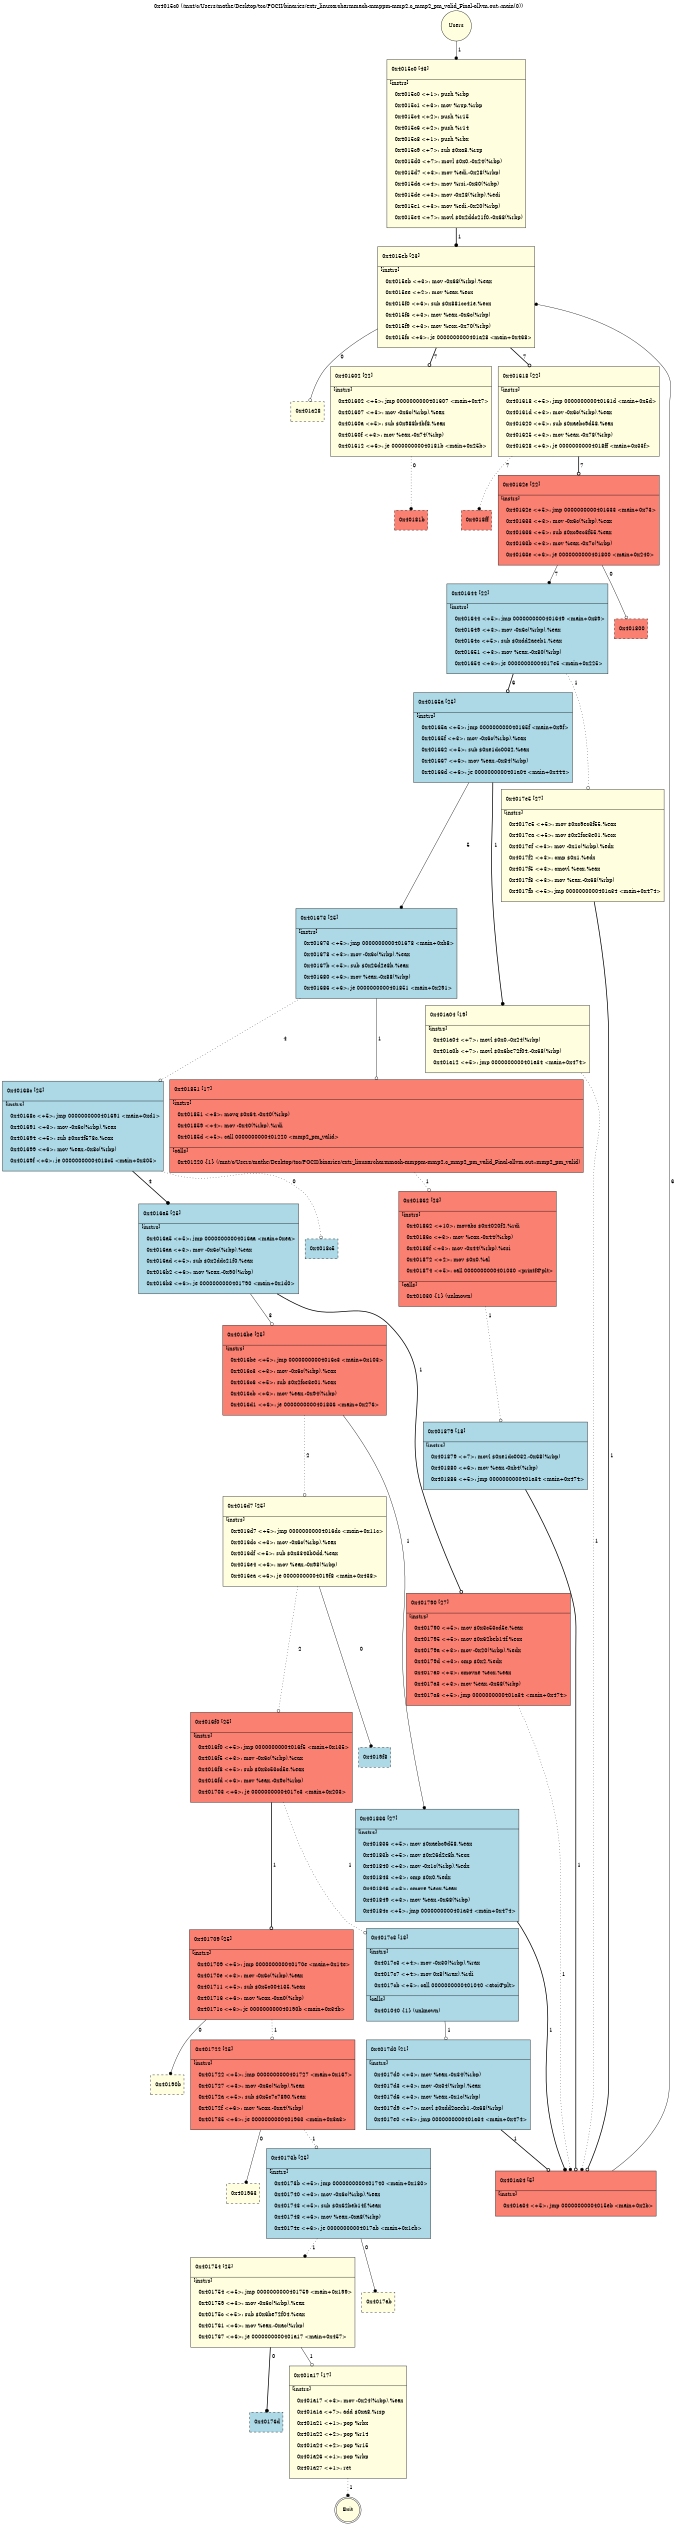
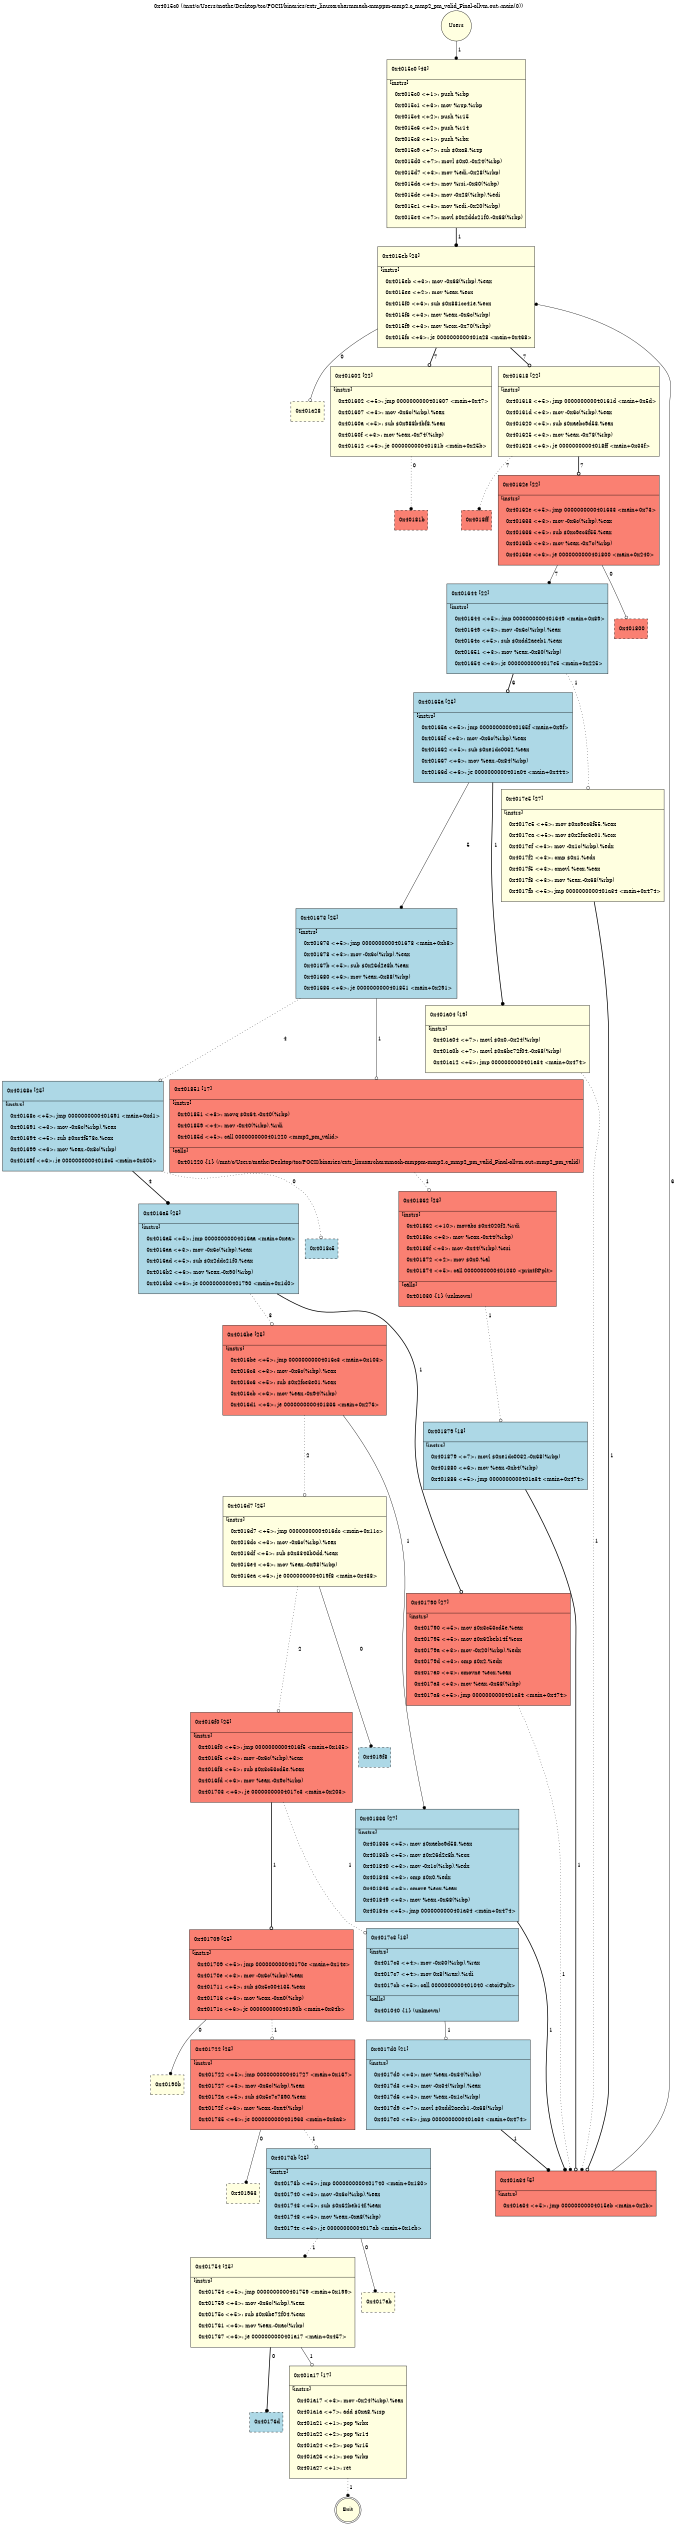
(261, 1308) -> (261, 1308)
(524, 2149) -> (524, 2149)
